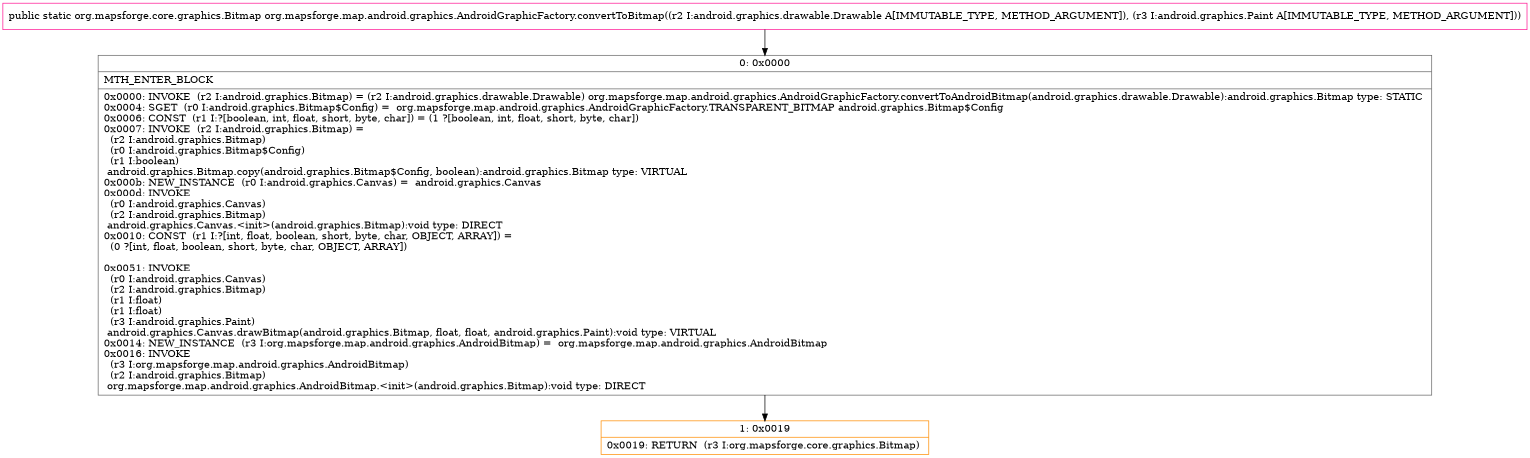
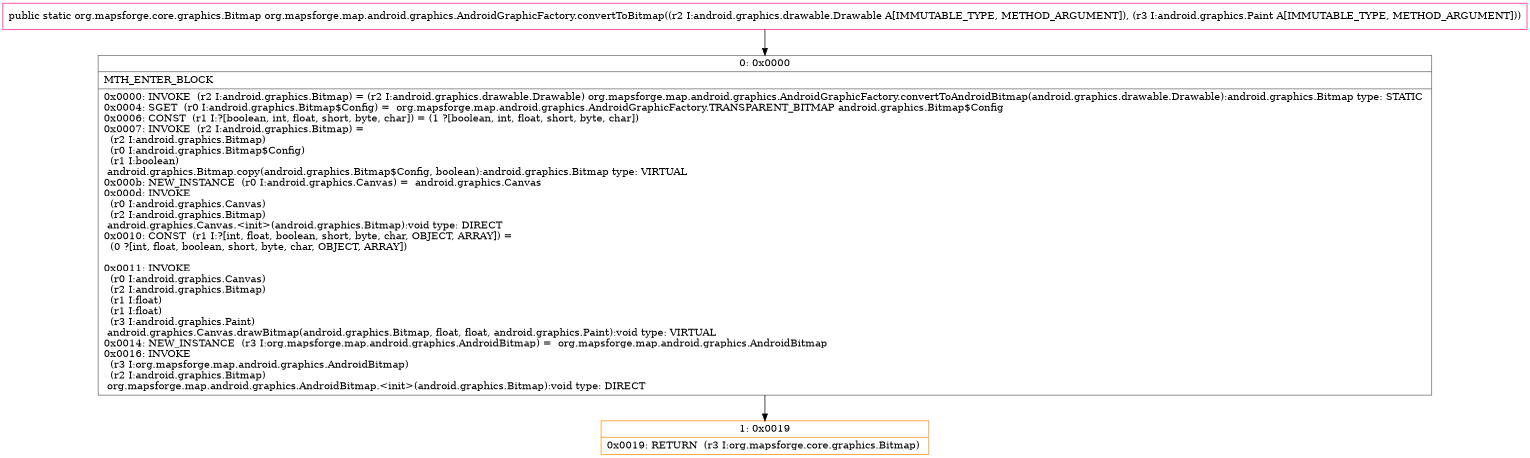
(151, 268) -> (151, 268)
